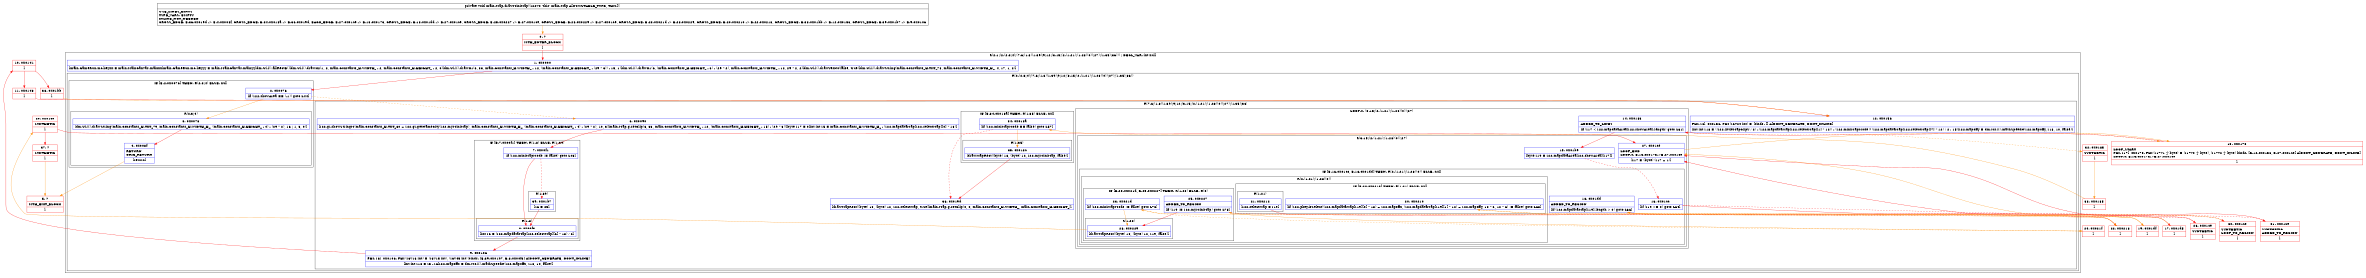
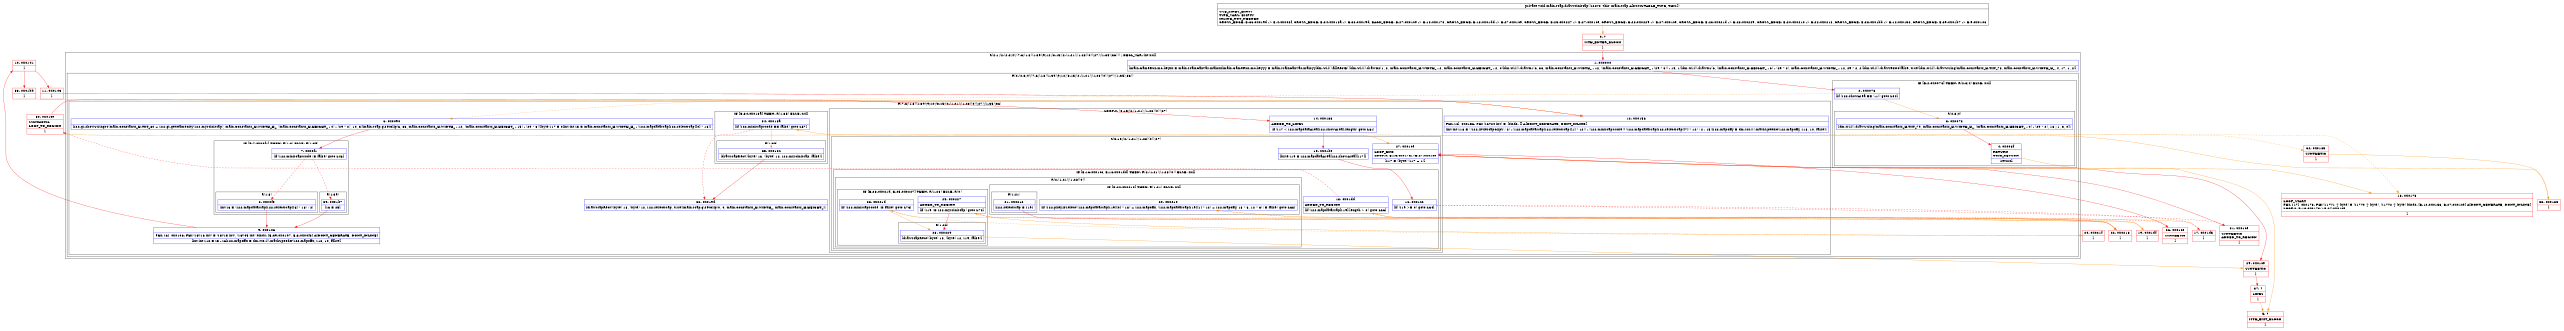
(846, 134) -> (1876, 168)
(1926, 134) -> (932, 103)
(45, 153) -> (2258, 294)
(1628, 168) -> (1382, 168)
(524, 190) -> (289, 178)
(1829, 212) -> (1818, 208)
(535, 217) -> (313, 220)
